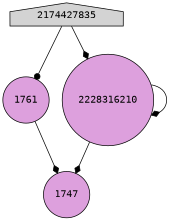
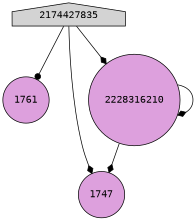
(45, 143) -> (74, 97)
